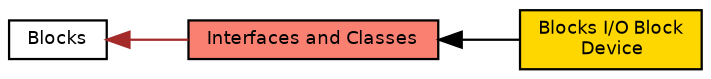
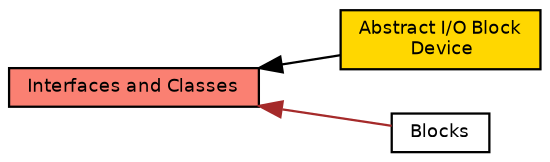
(159, 40) -> (337, 118)
(611, 40) -> (441, 40)
